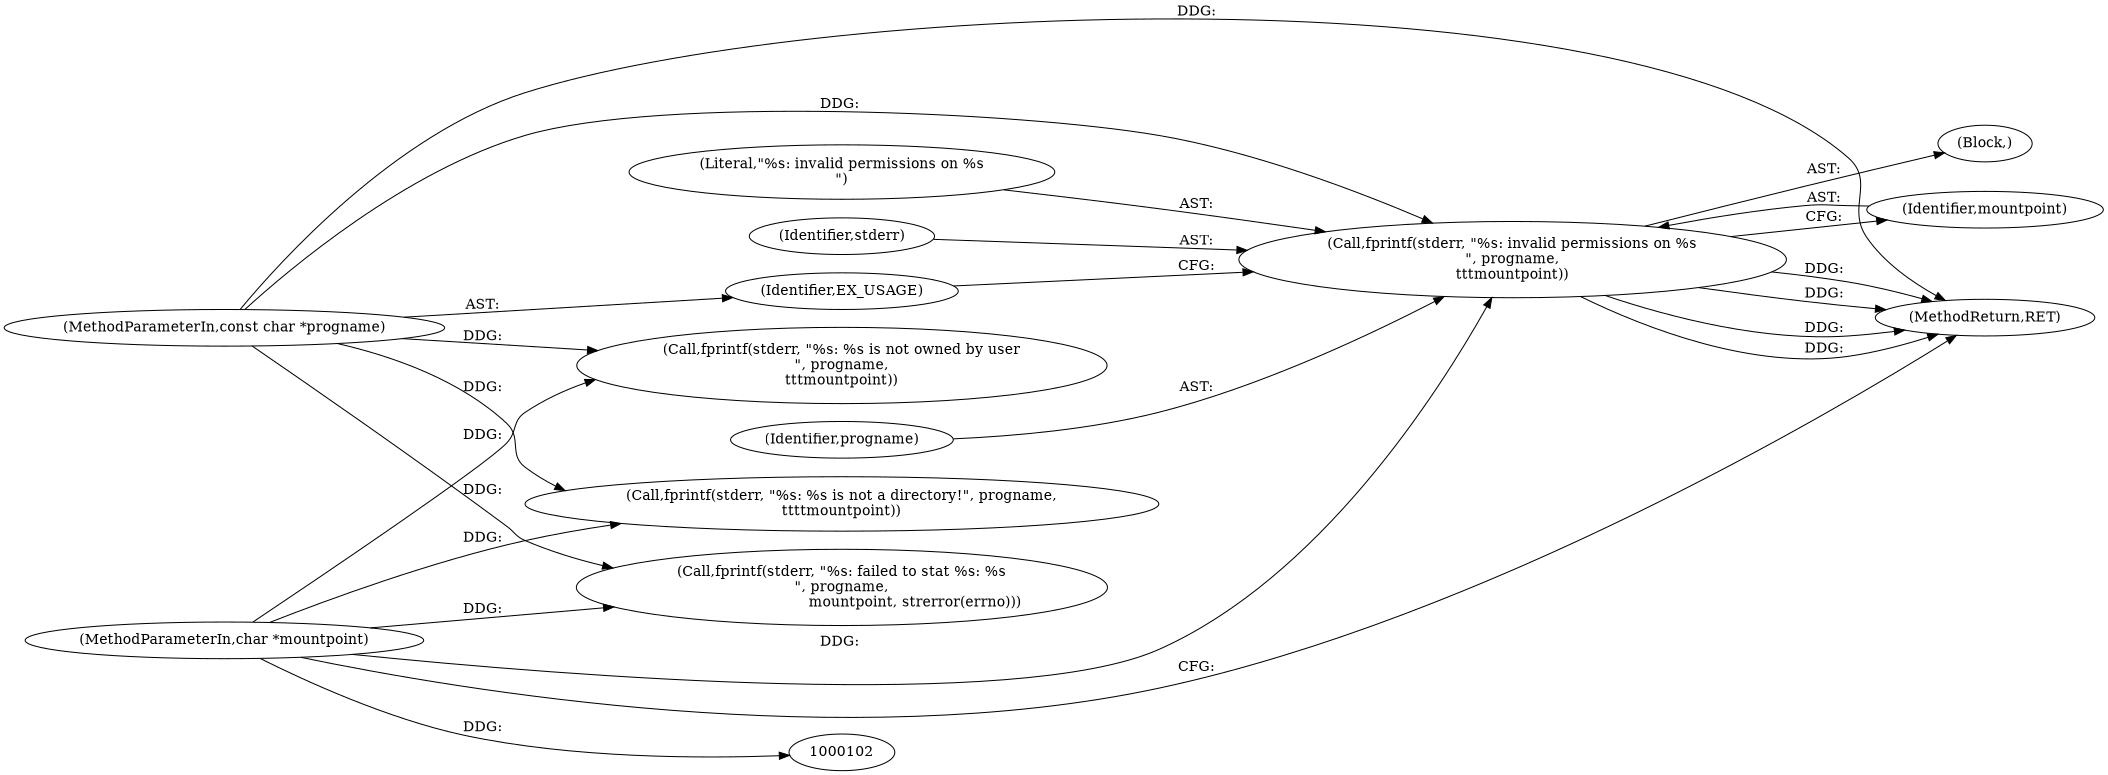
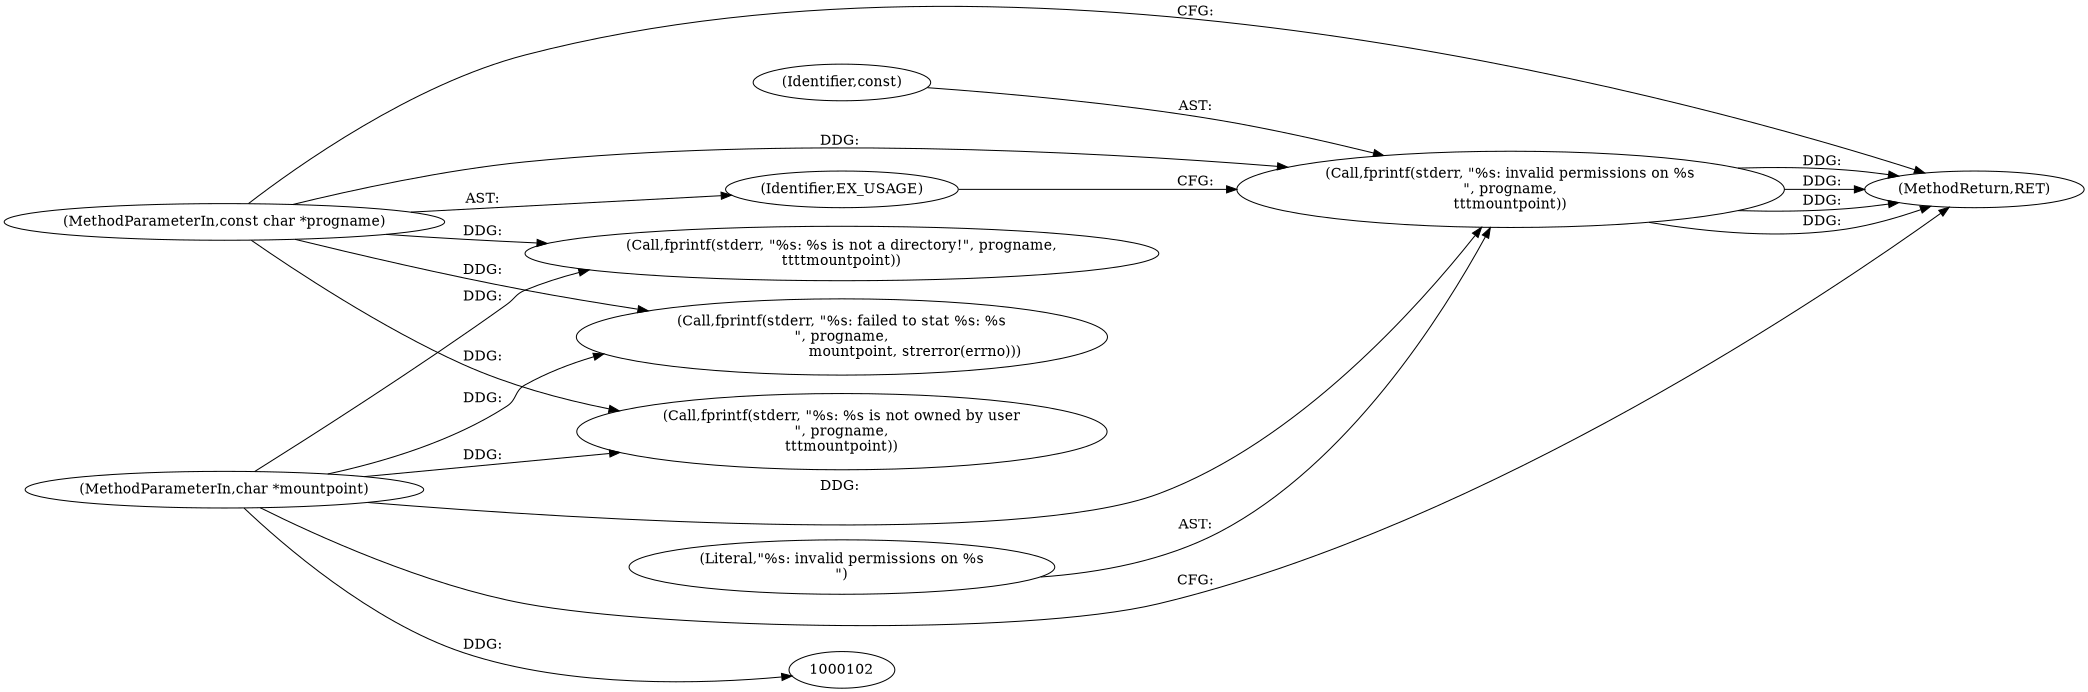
(1199, 12) -> (1198, 12)
(1985, 144) -> none
(1985, 210) -> none
(842, 236) -> none
(842, 440) -> (842, 82)
